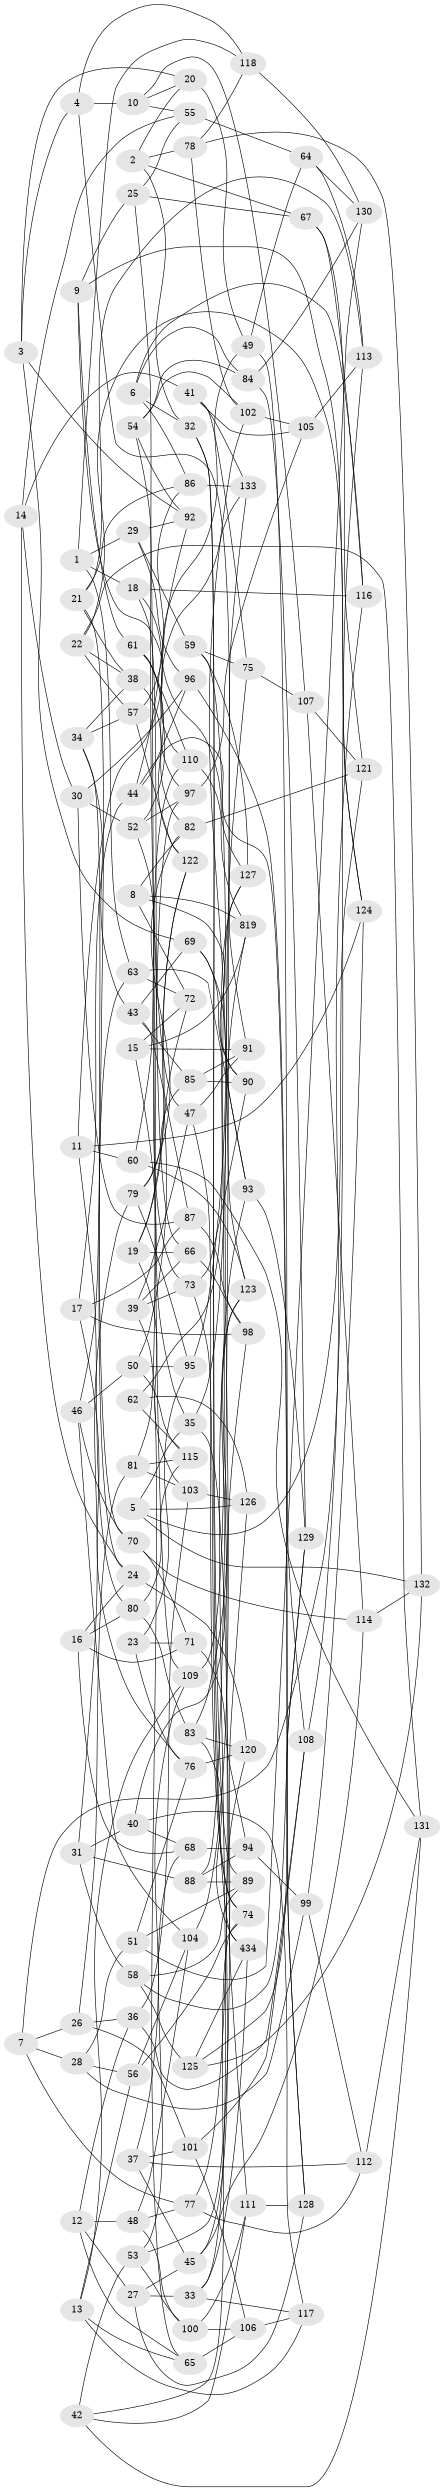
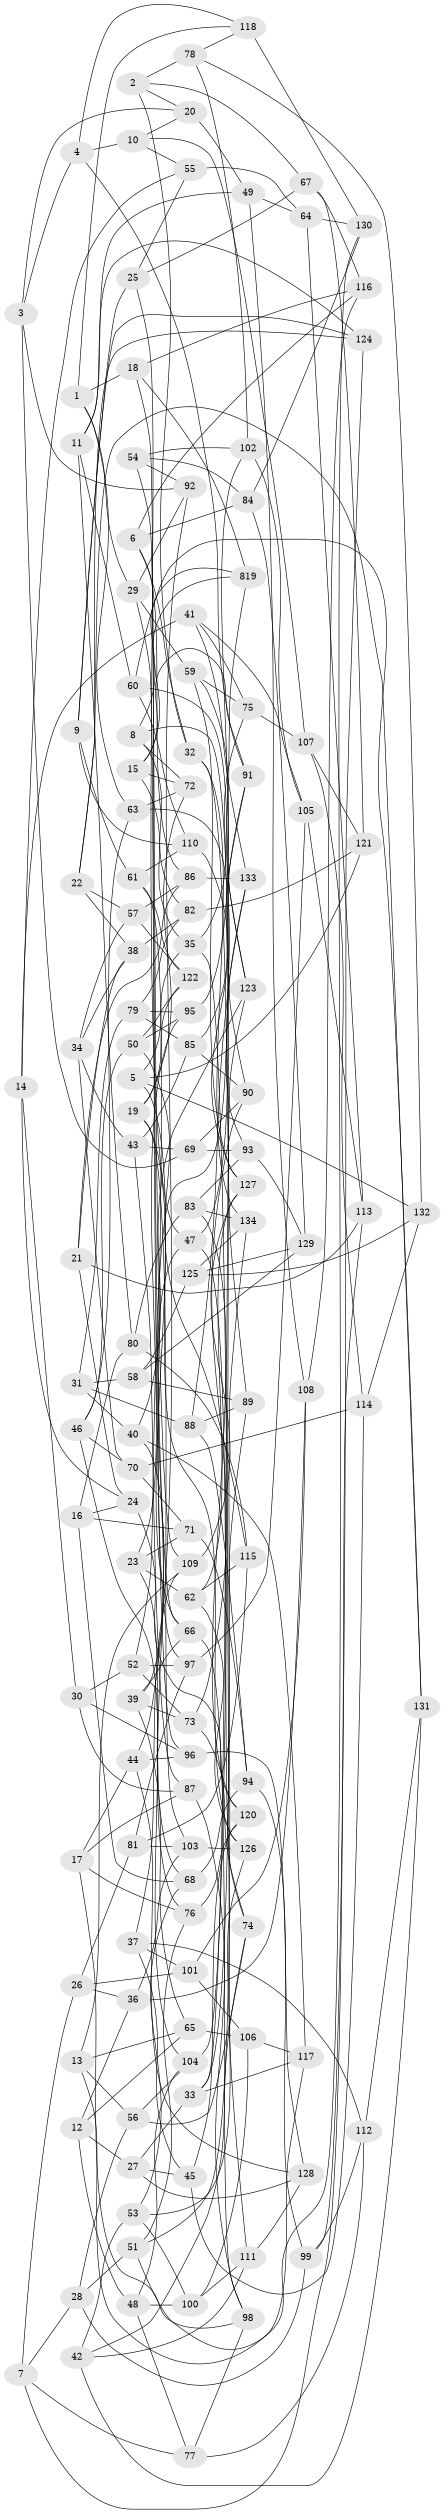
none -> (162, 1581)
(248, 1949) -> (248, 1222)
